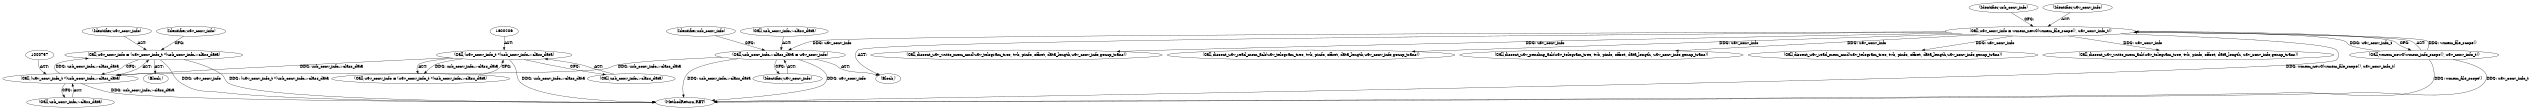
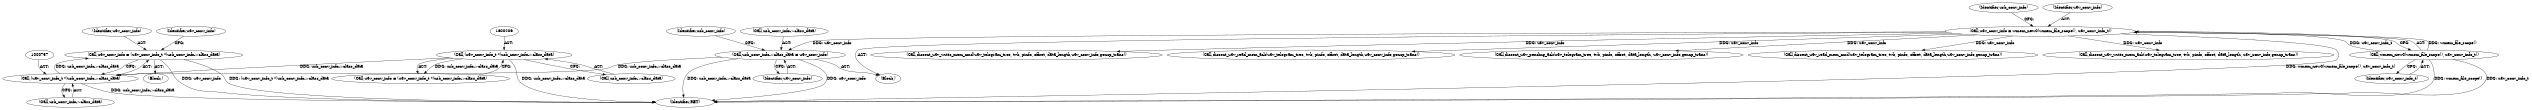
(2424, 55) -> (2424, 55)
none -> (2392, 79)
(685, 102) -> (685, 102)
